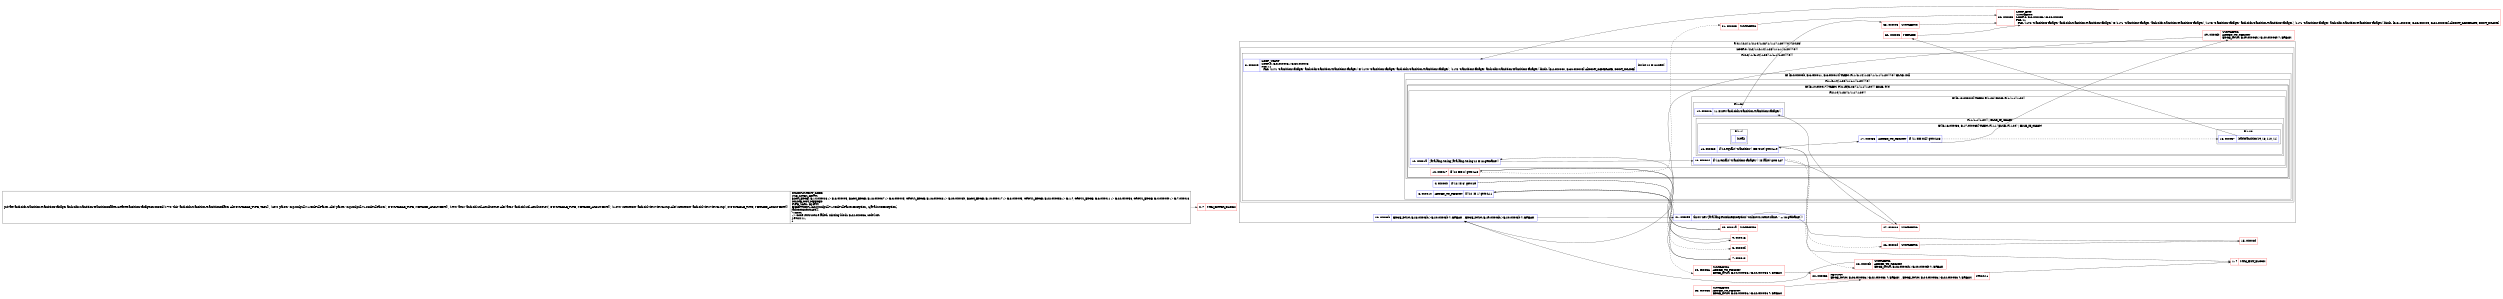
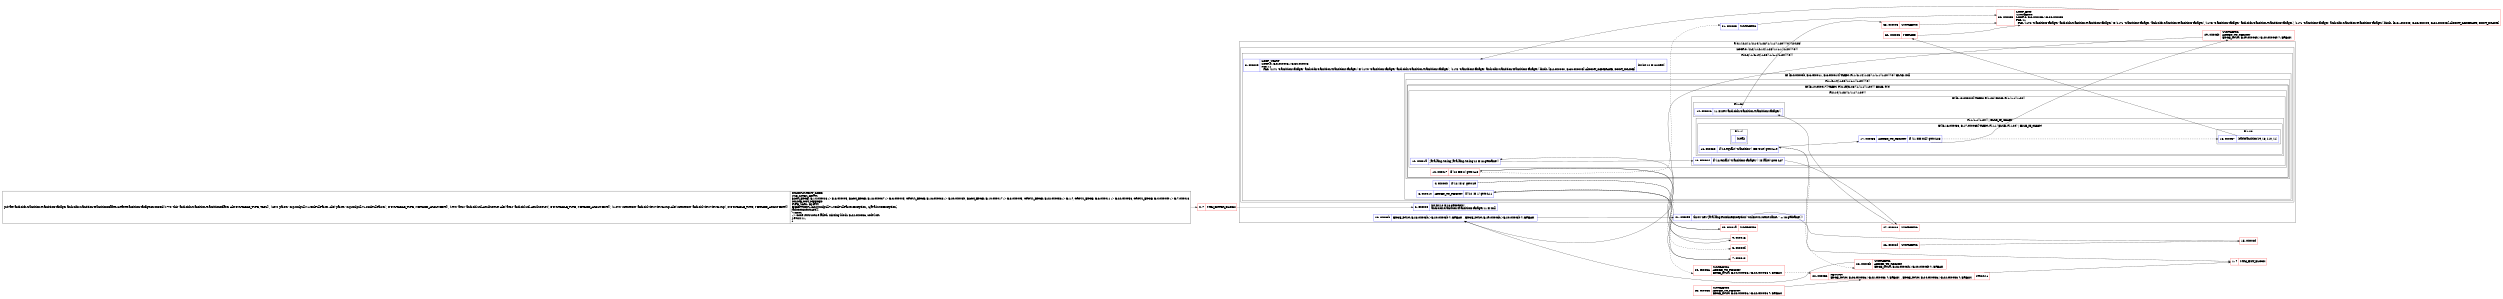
(1739, 27) -> (1739, 27)
none -> (1455, 207)
(1811, 239) -> none
(1797, 272) -> (1797, 272)
